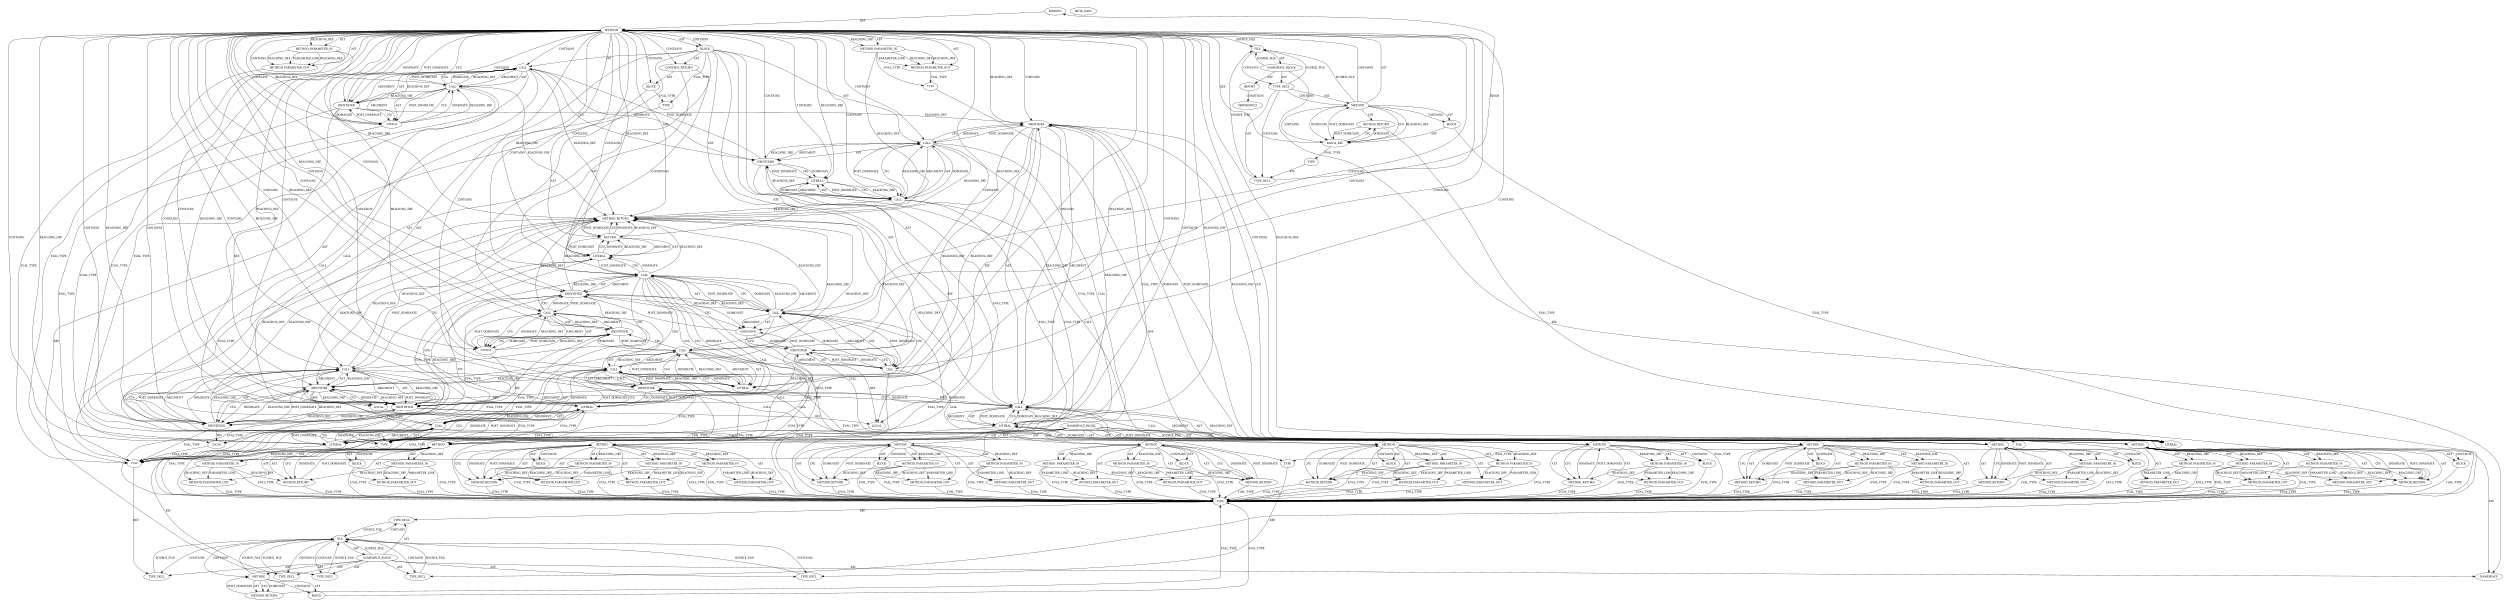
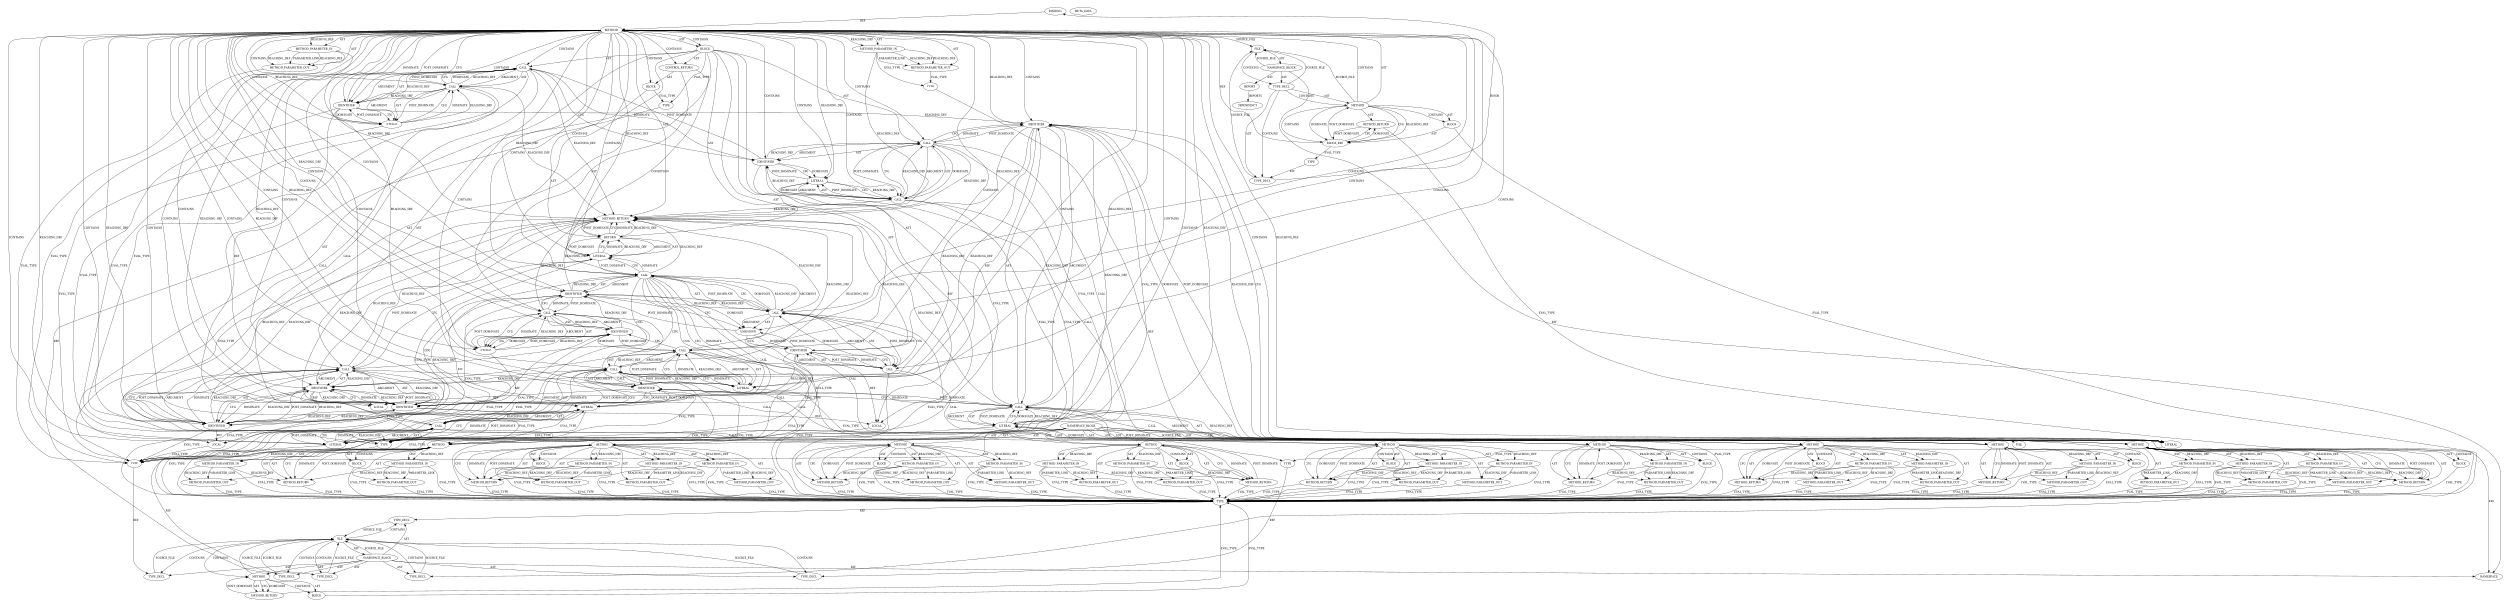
(1255, 96) -> (1255, 96)
